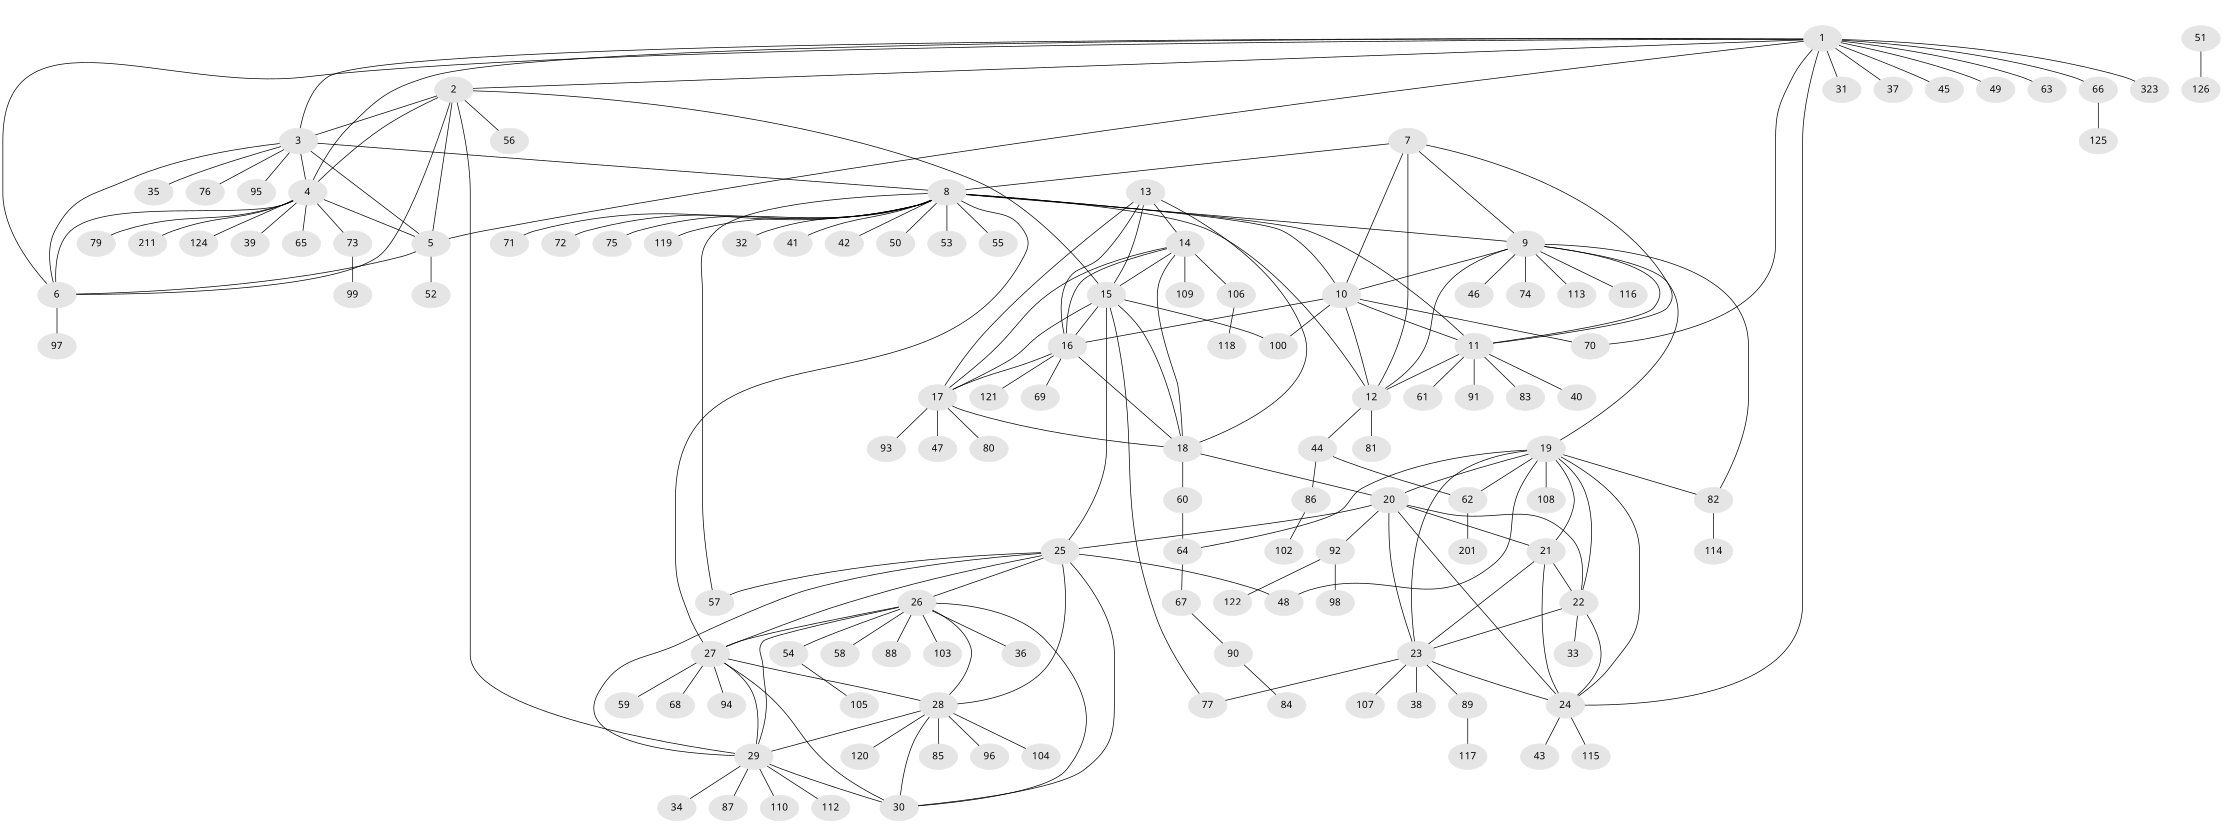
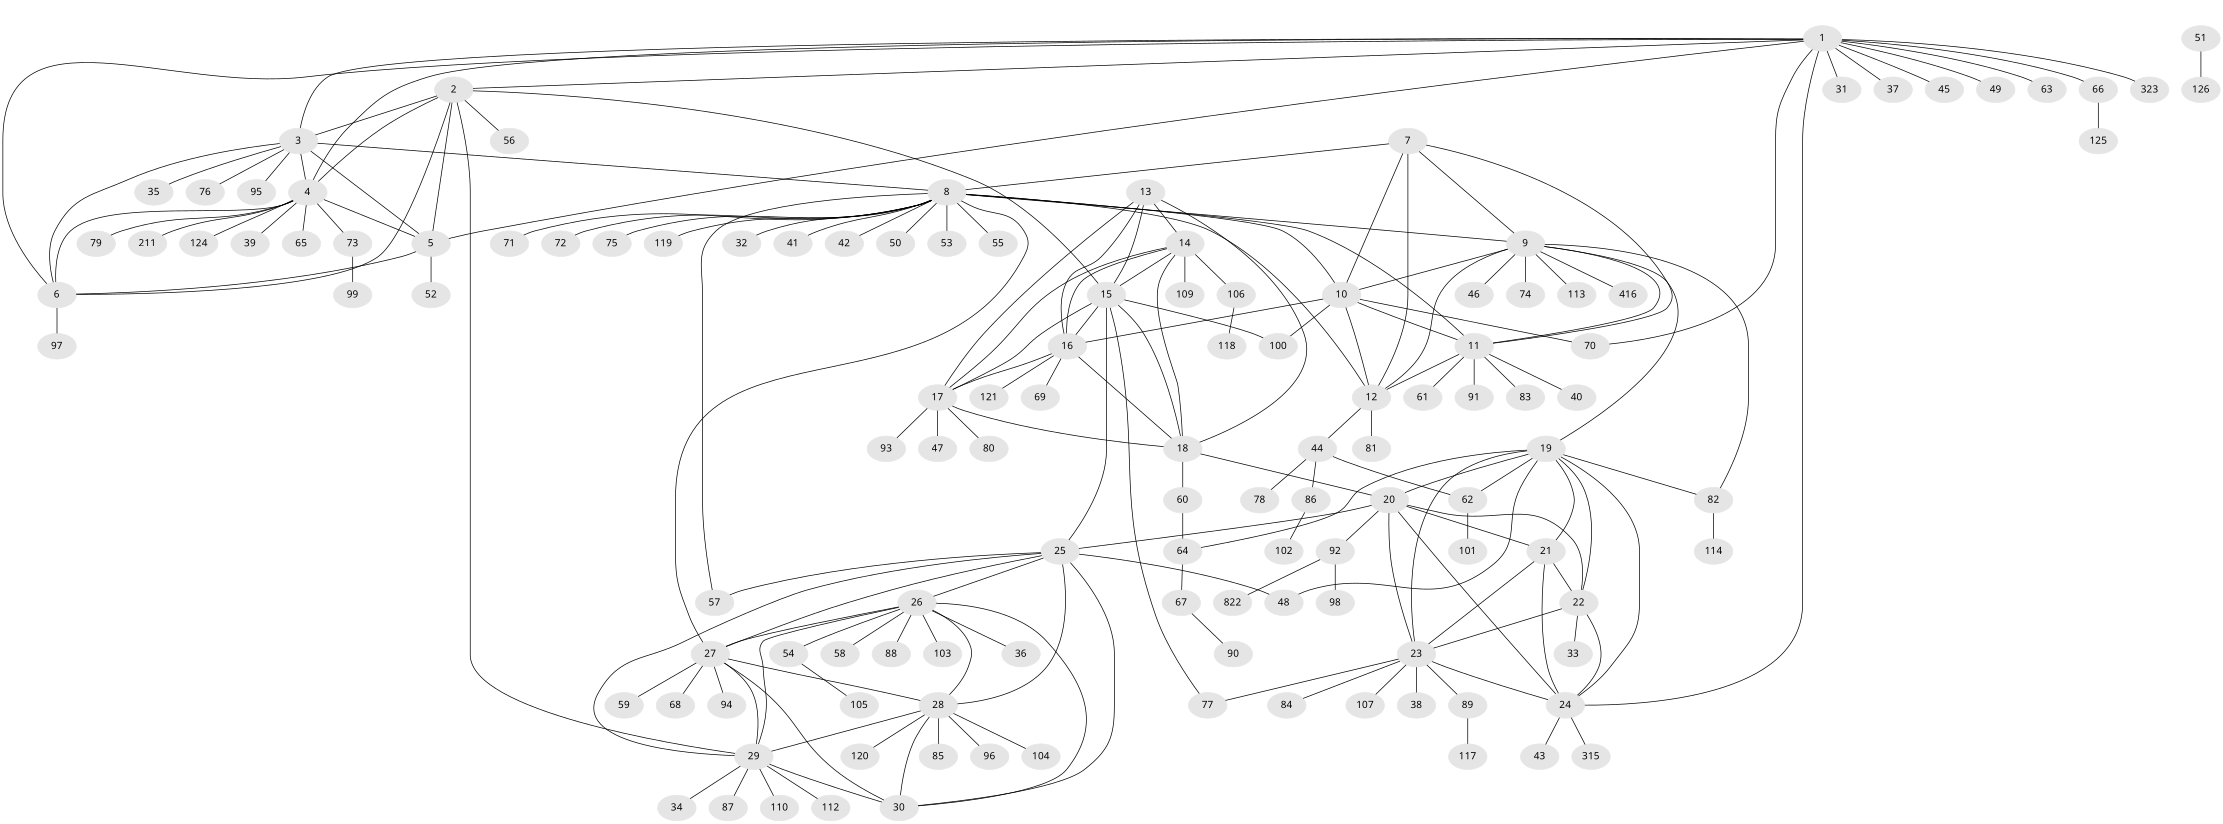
(1628, 295) -> (1628, 295)
none -> (1260, 500)
(1546, 500) -> none
(1468, 551) -> (1468, 551)
(1233, 603) -> (1233, 603)
(1260, 680) -> (1352, 680)
(1591, 757) -> (1591, 757)
